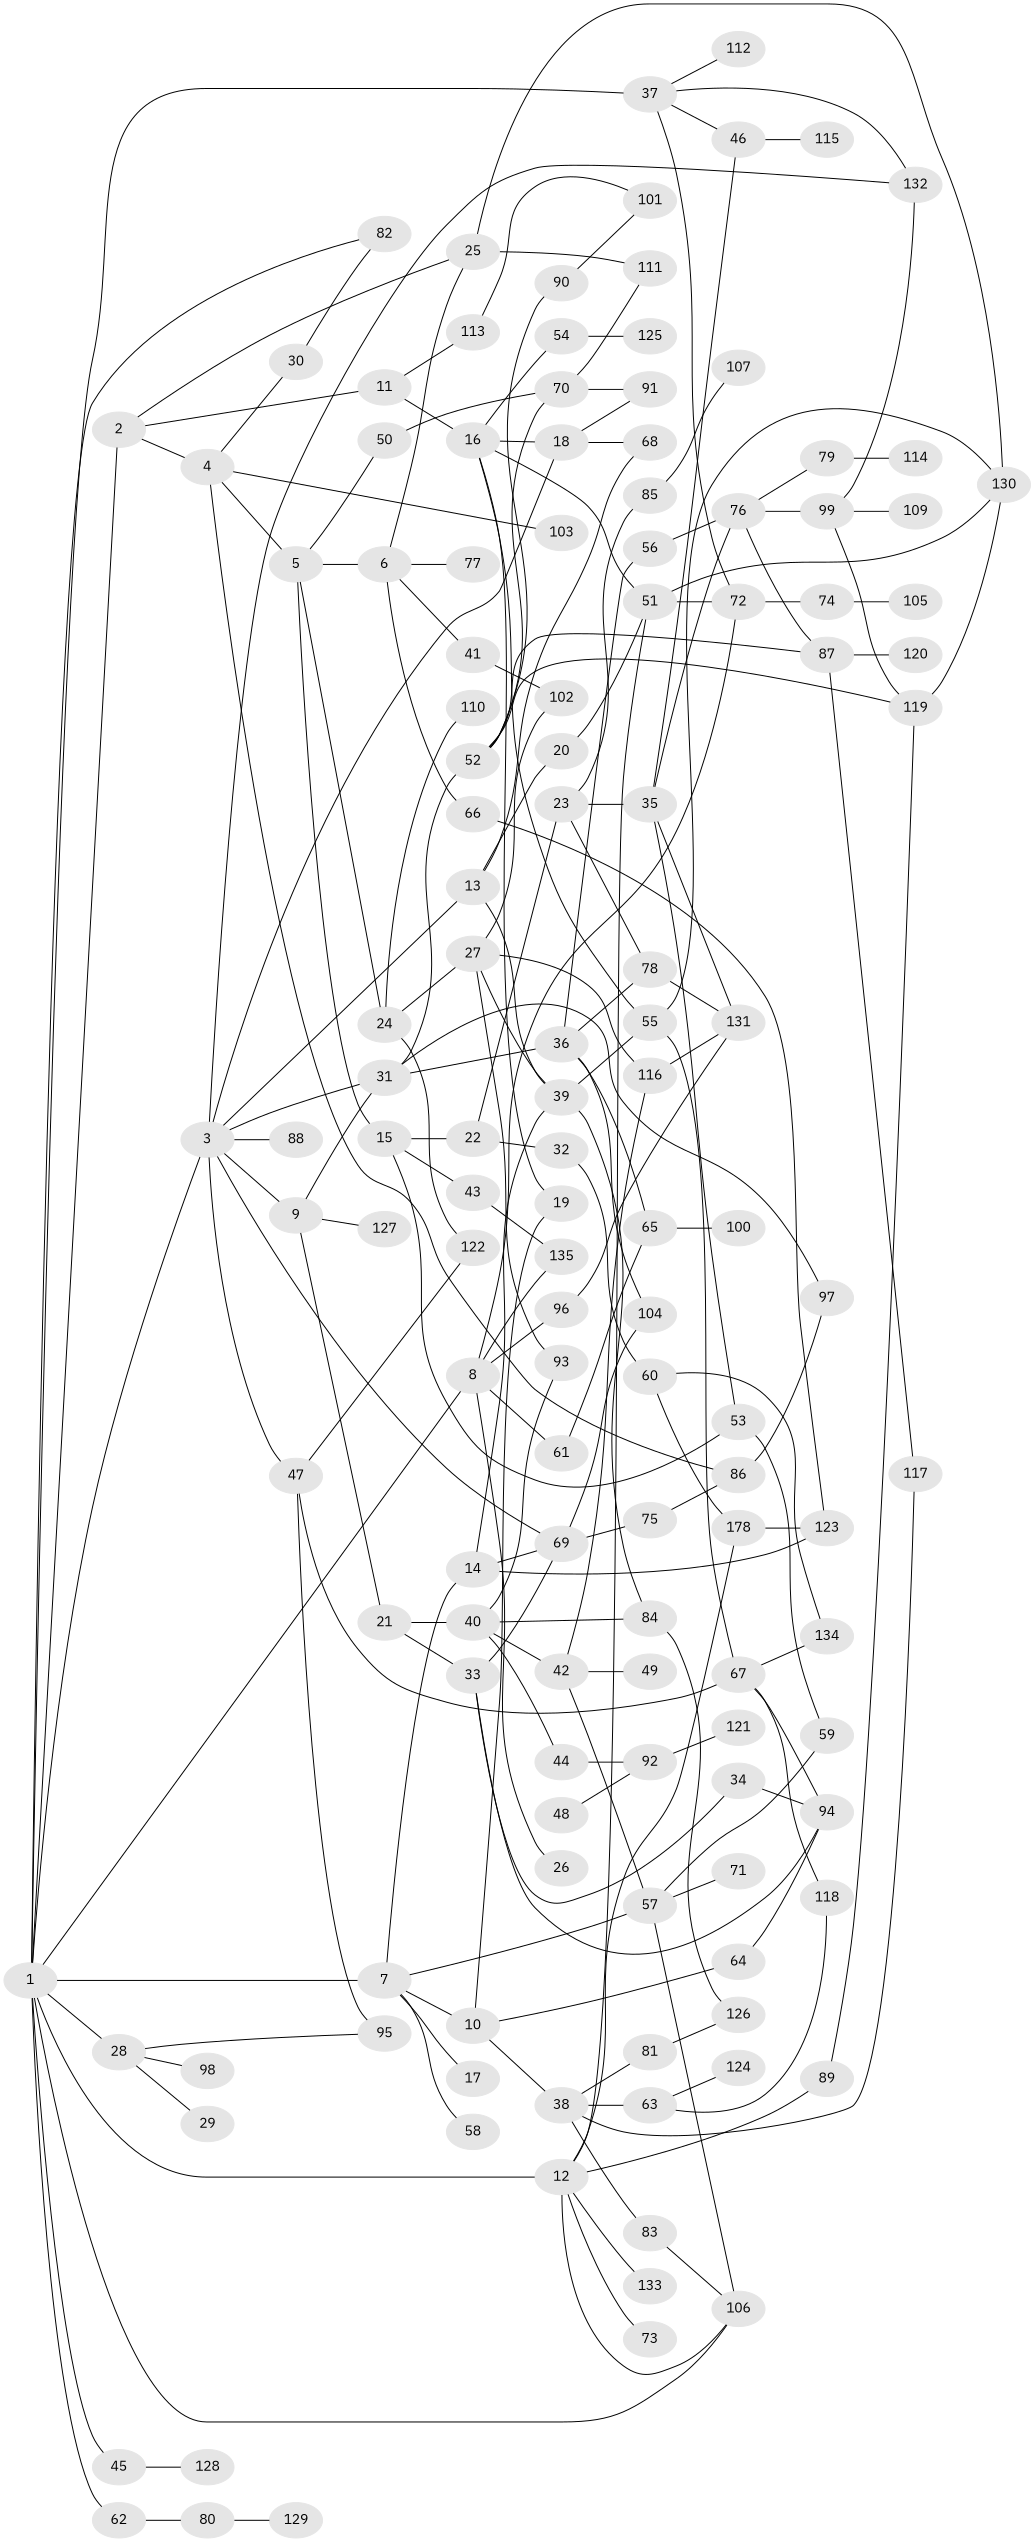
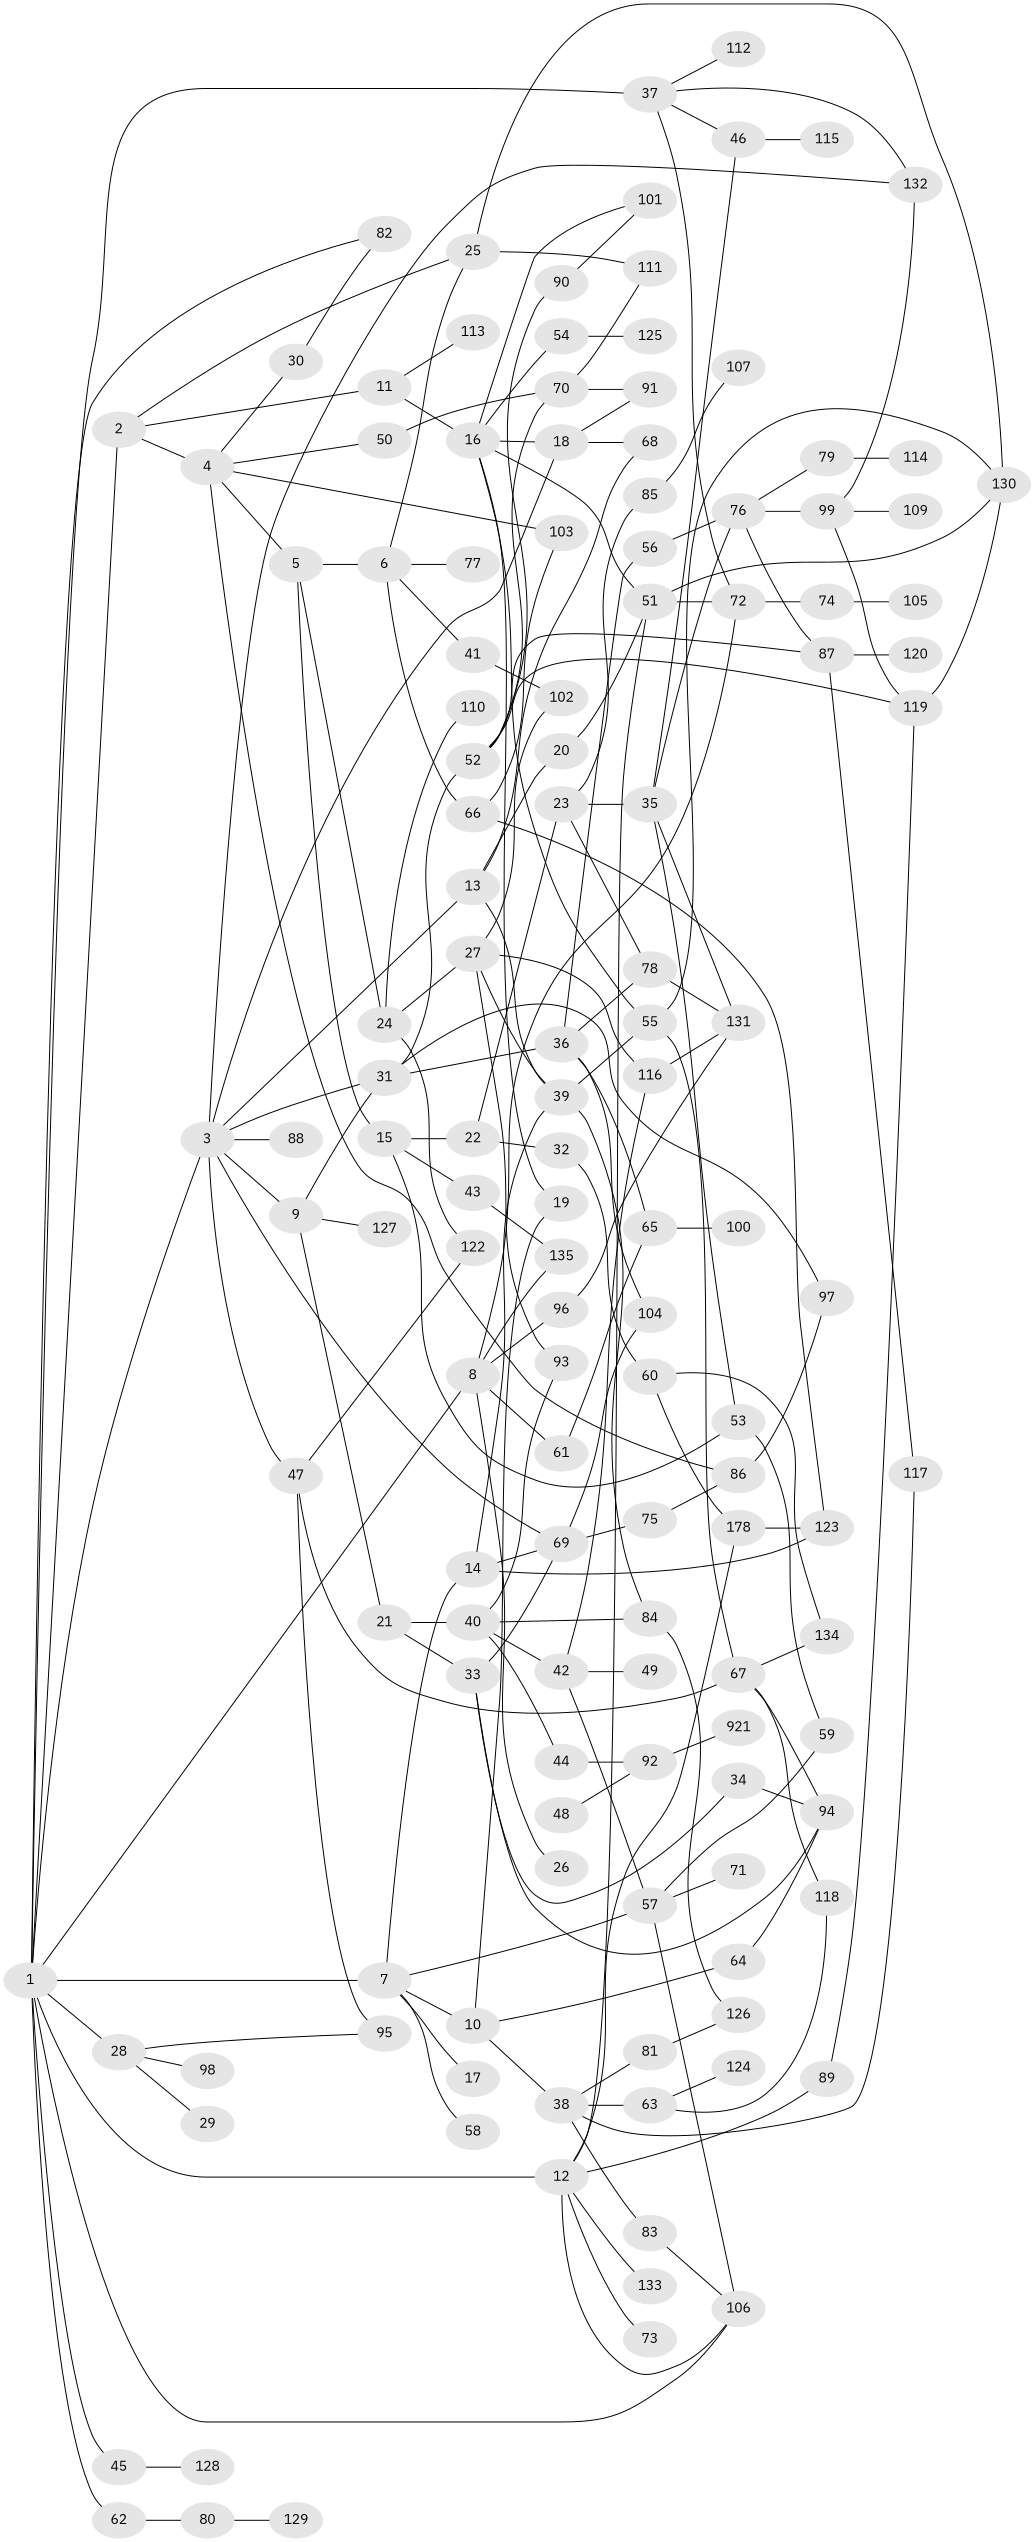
(519, 203) -> (523, 290)
(343, 504) -> (296, 454)
none -> (533, 612)
(738, 1728) -> (738, 1728)
